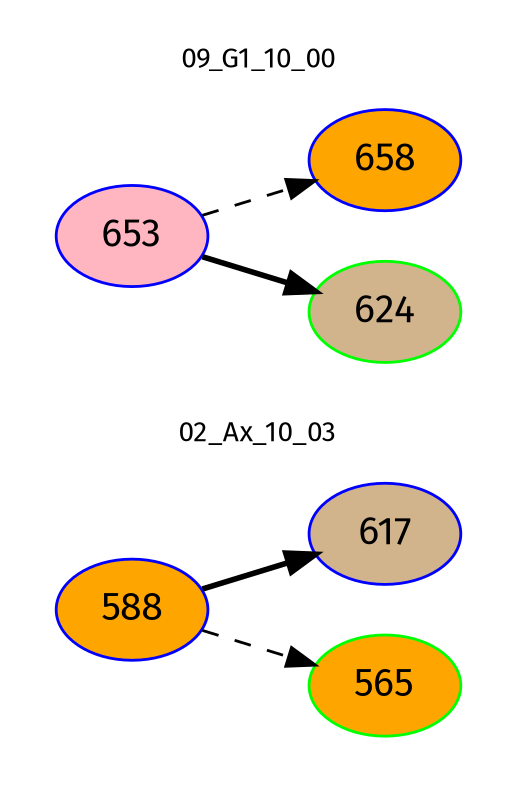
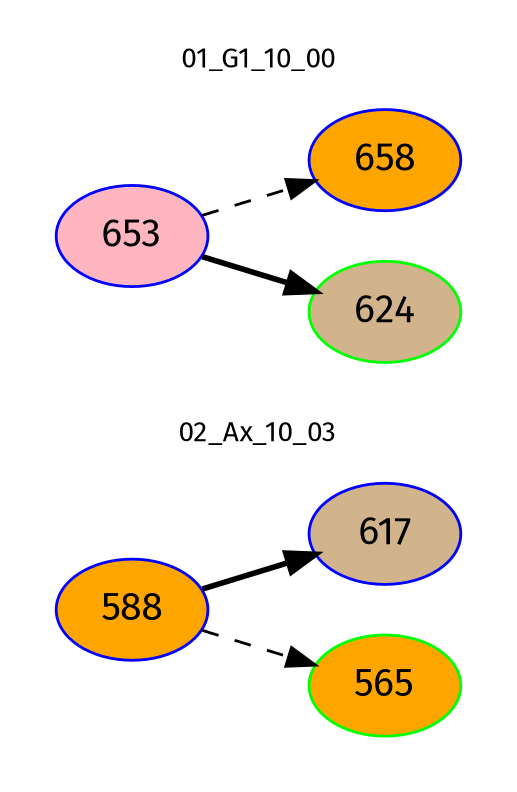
(258, 60) -> (258, 60)
